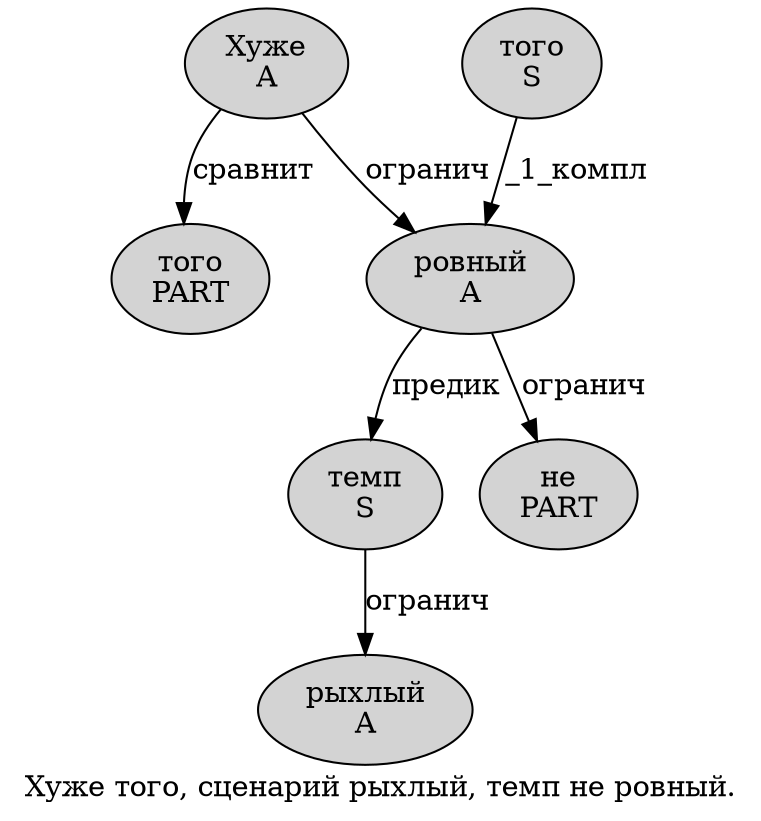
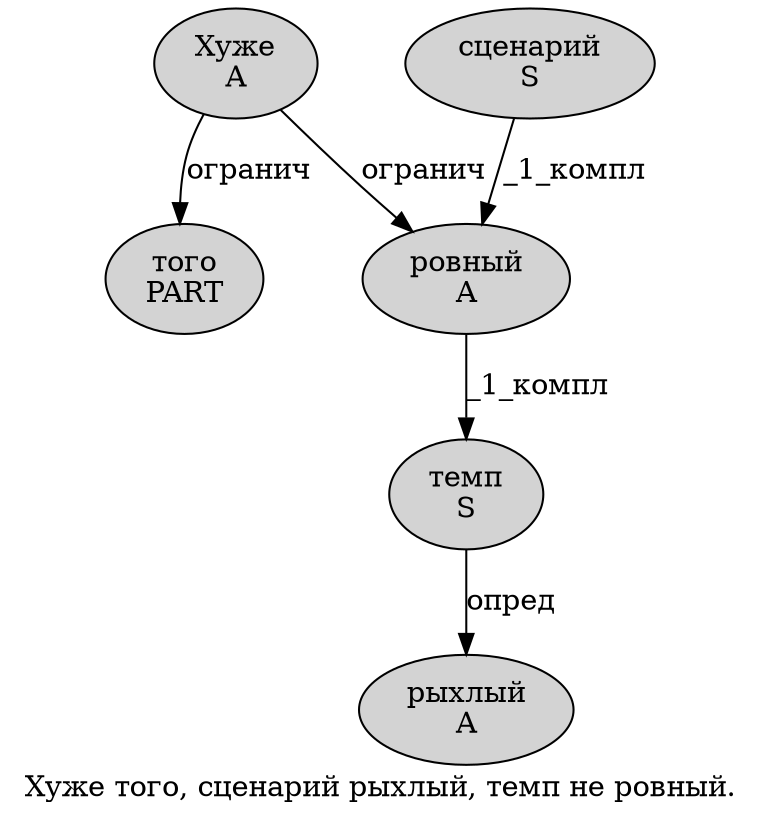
(532, 63) -> (530, 63)
(253, 171) -> (249, 171)
(447, 387) -> (538, 387)
(559, 494) -> none
(428, 602) -> (511, 602)
